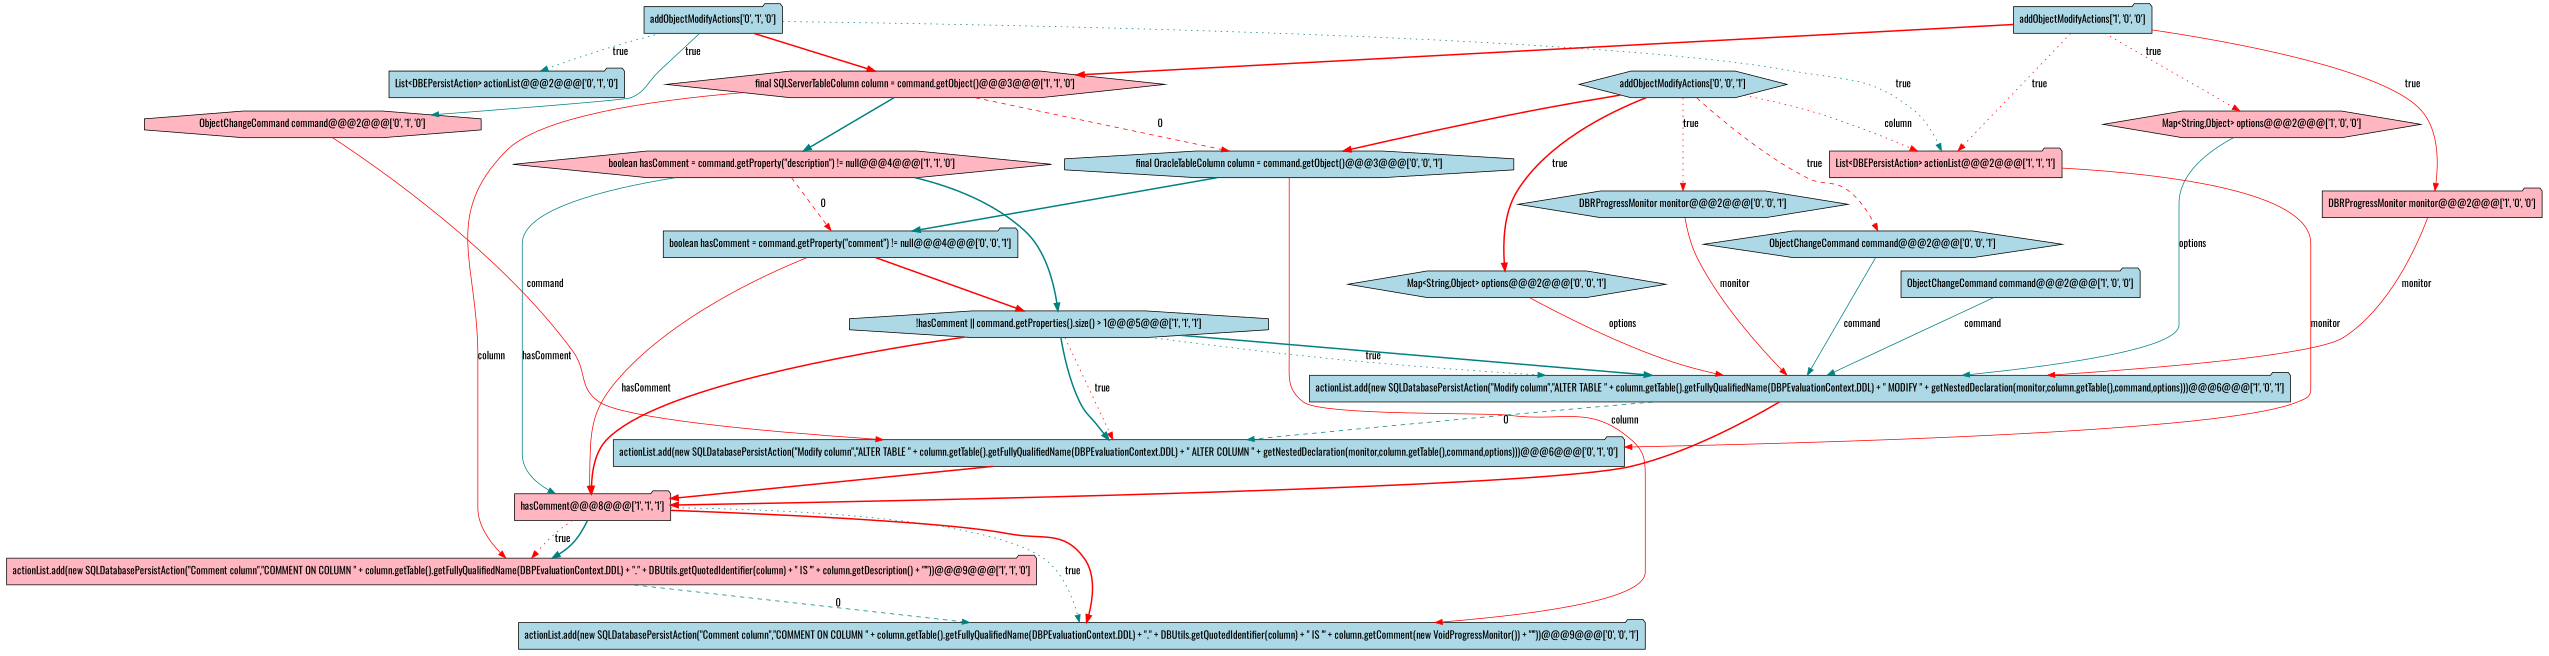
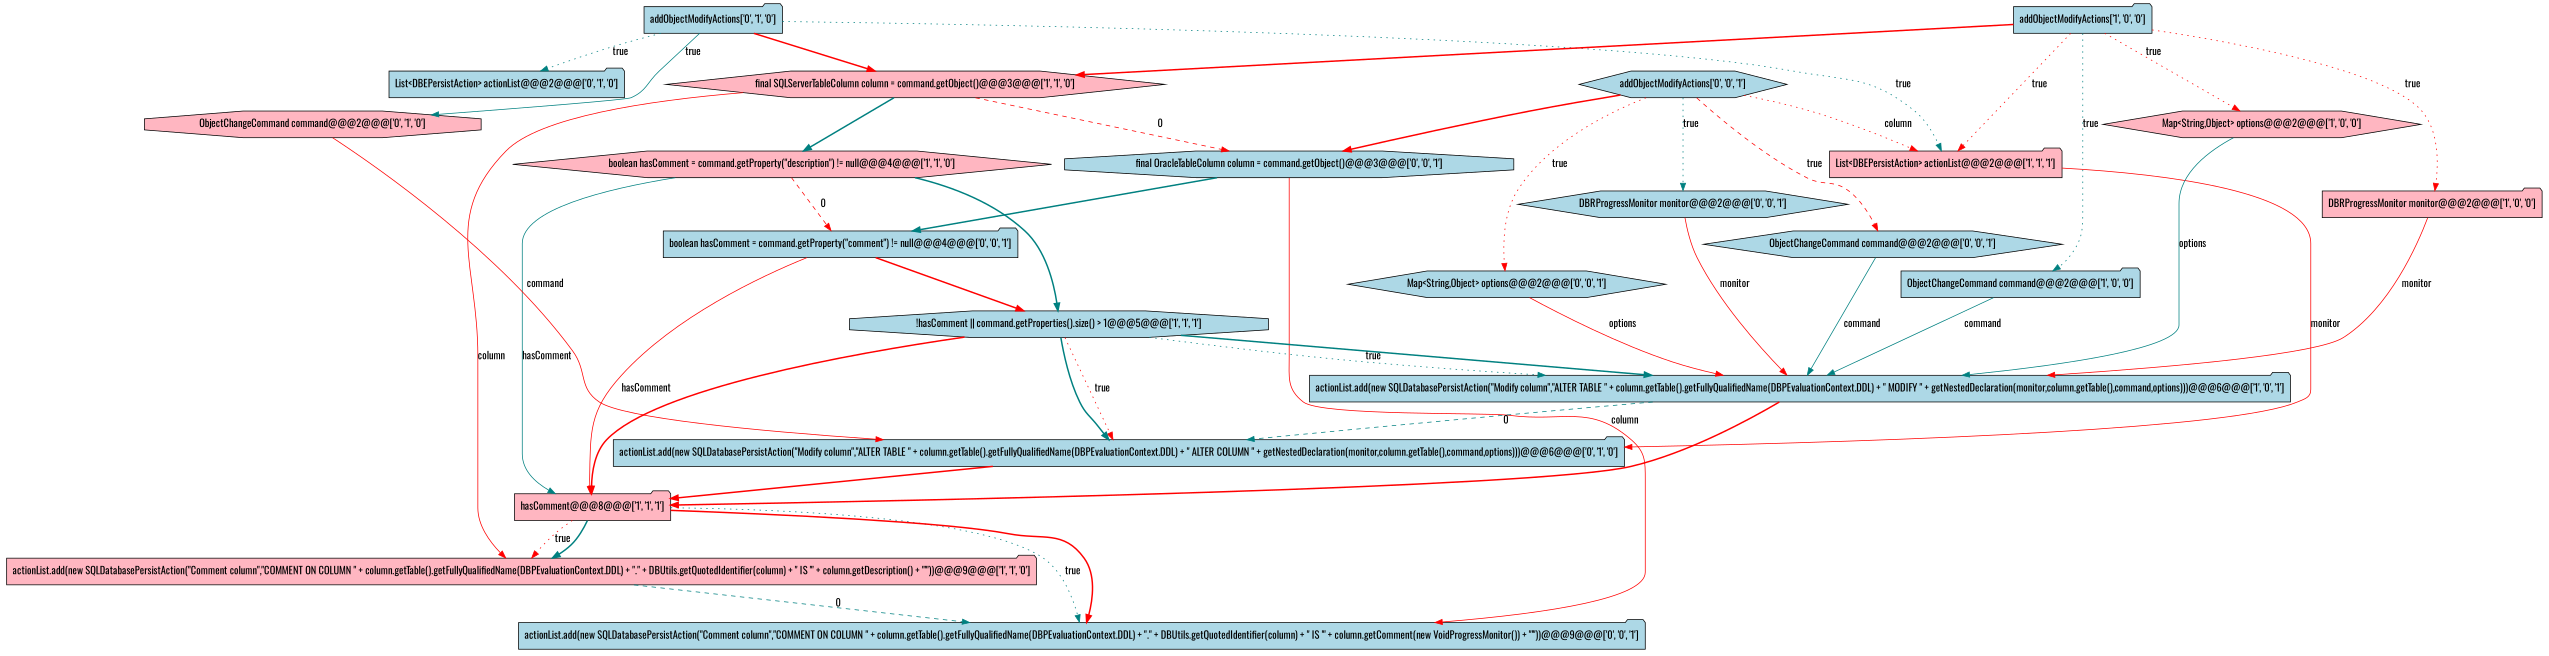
(2328, 66) -> (2328, 66)
(1683, 140) -> (1683, 140)
none -> (2083, 154)
(1545, 158) -> (1545, 158)
